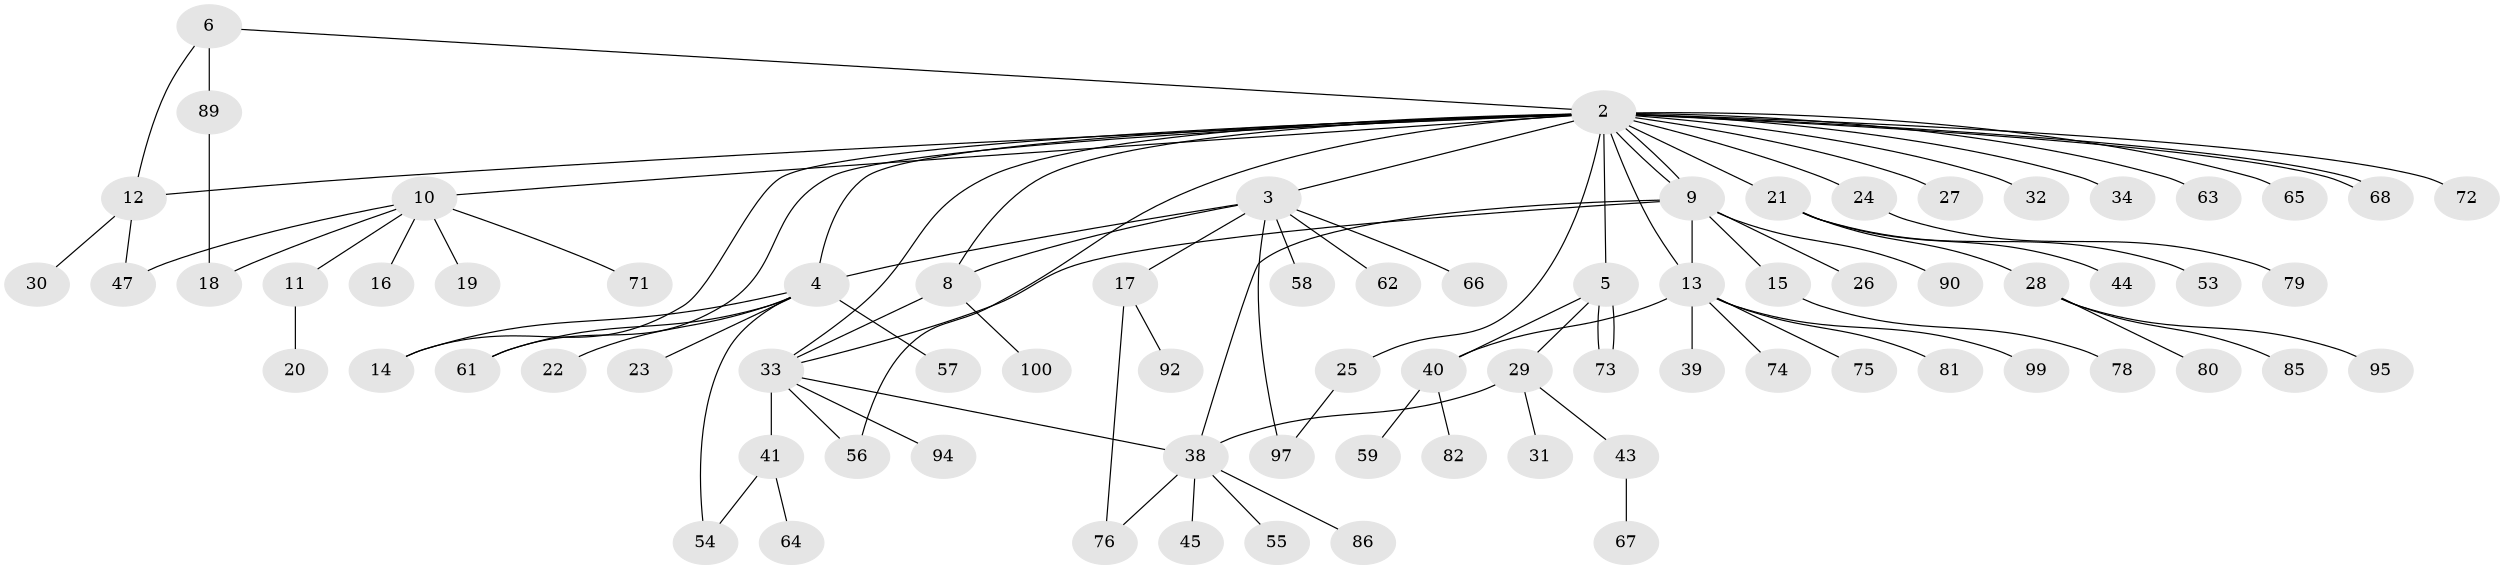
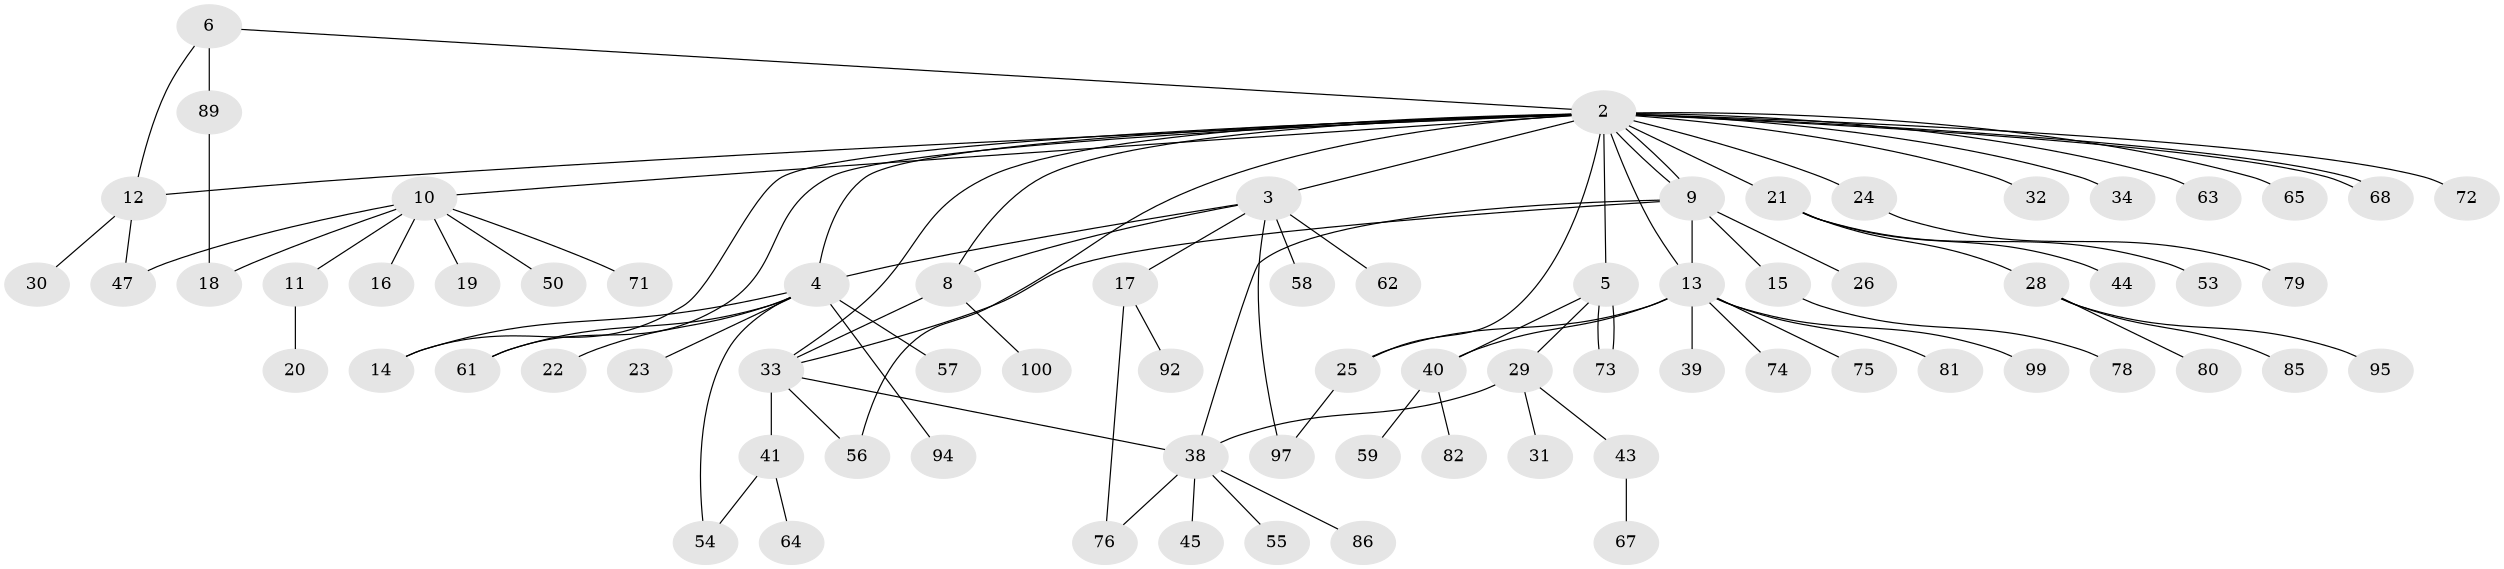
(1950, 199) -> none
none -> (554, 285)
(1474, 285) -> none
(1950, 285) -> none
none -> (1520, 328)
(857, 414) -> (880, 371)
